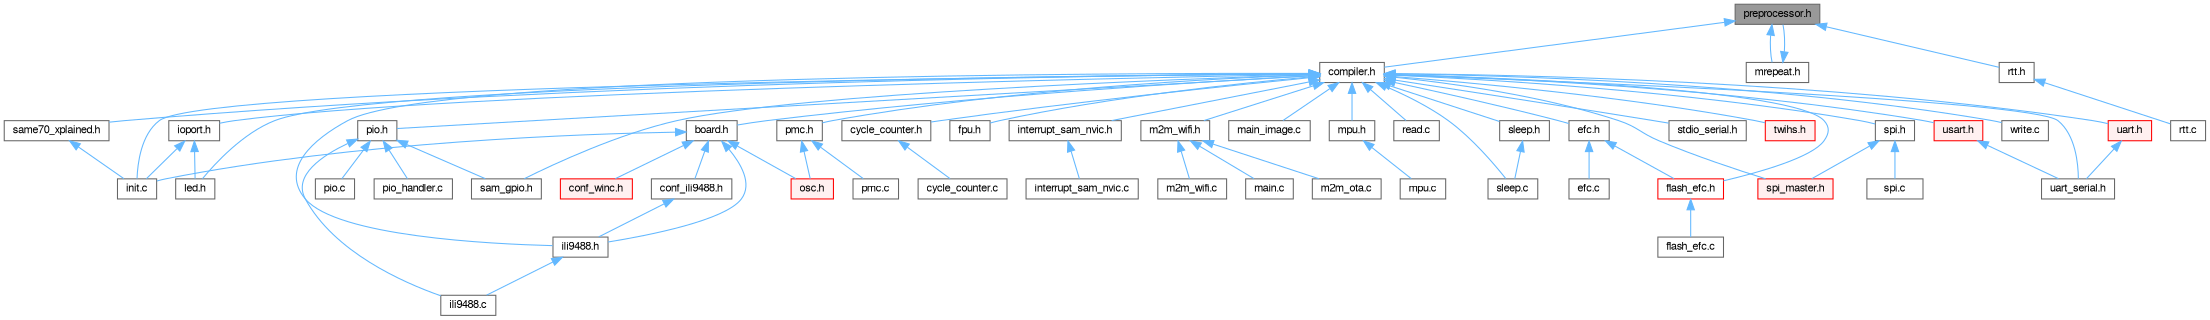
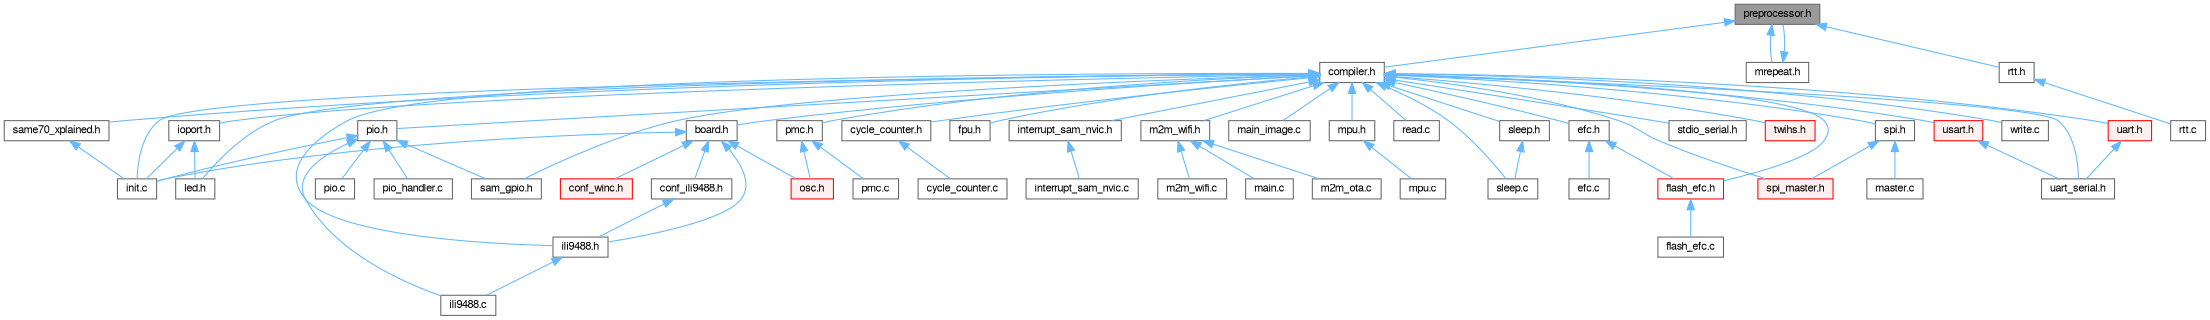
none -> (251, 158)
(1895, 189) -> (1895, 189)
